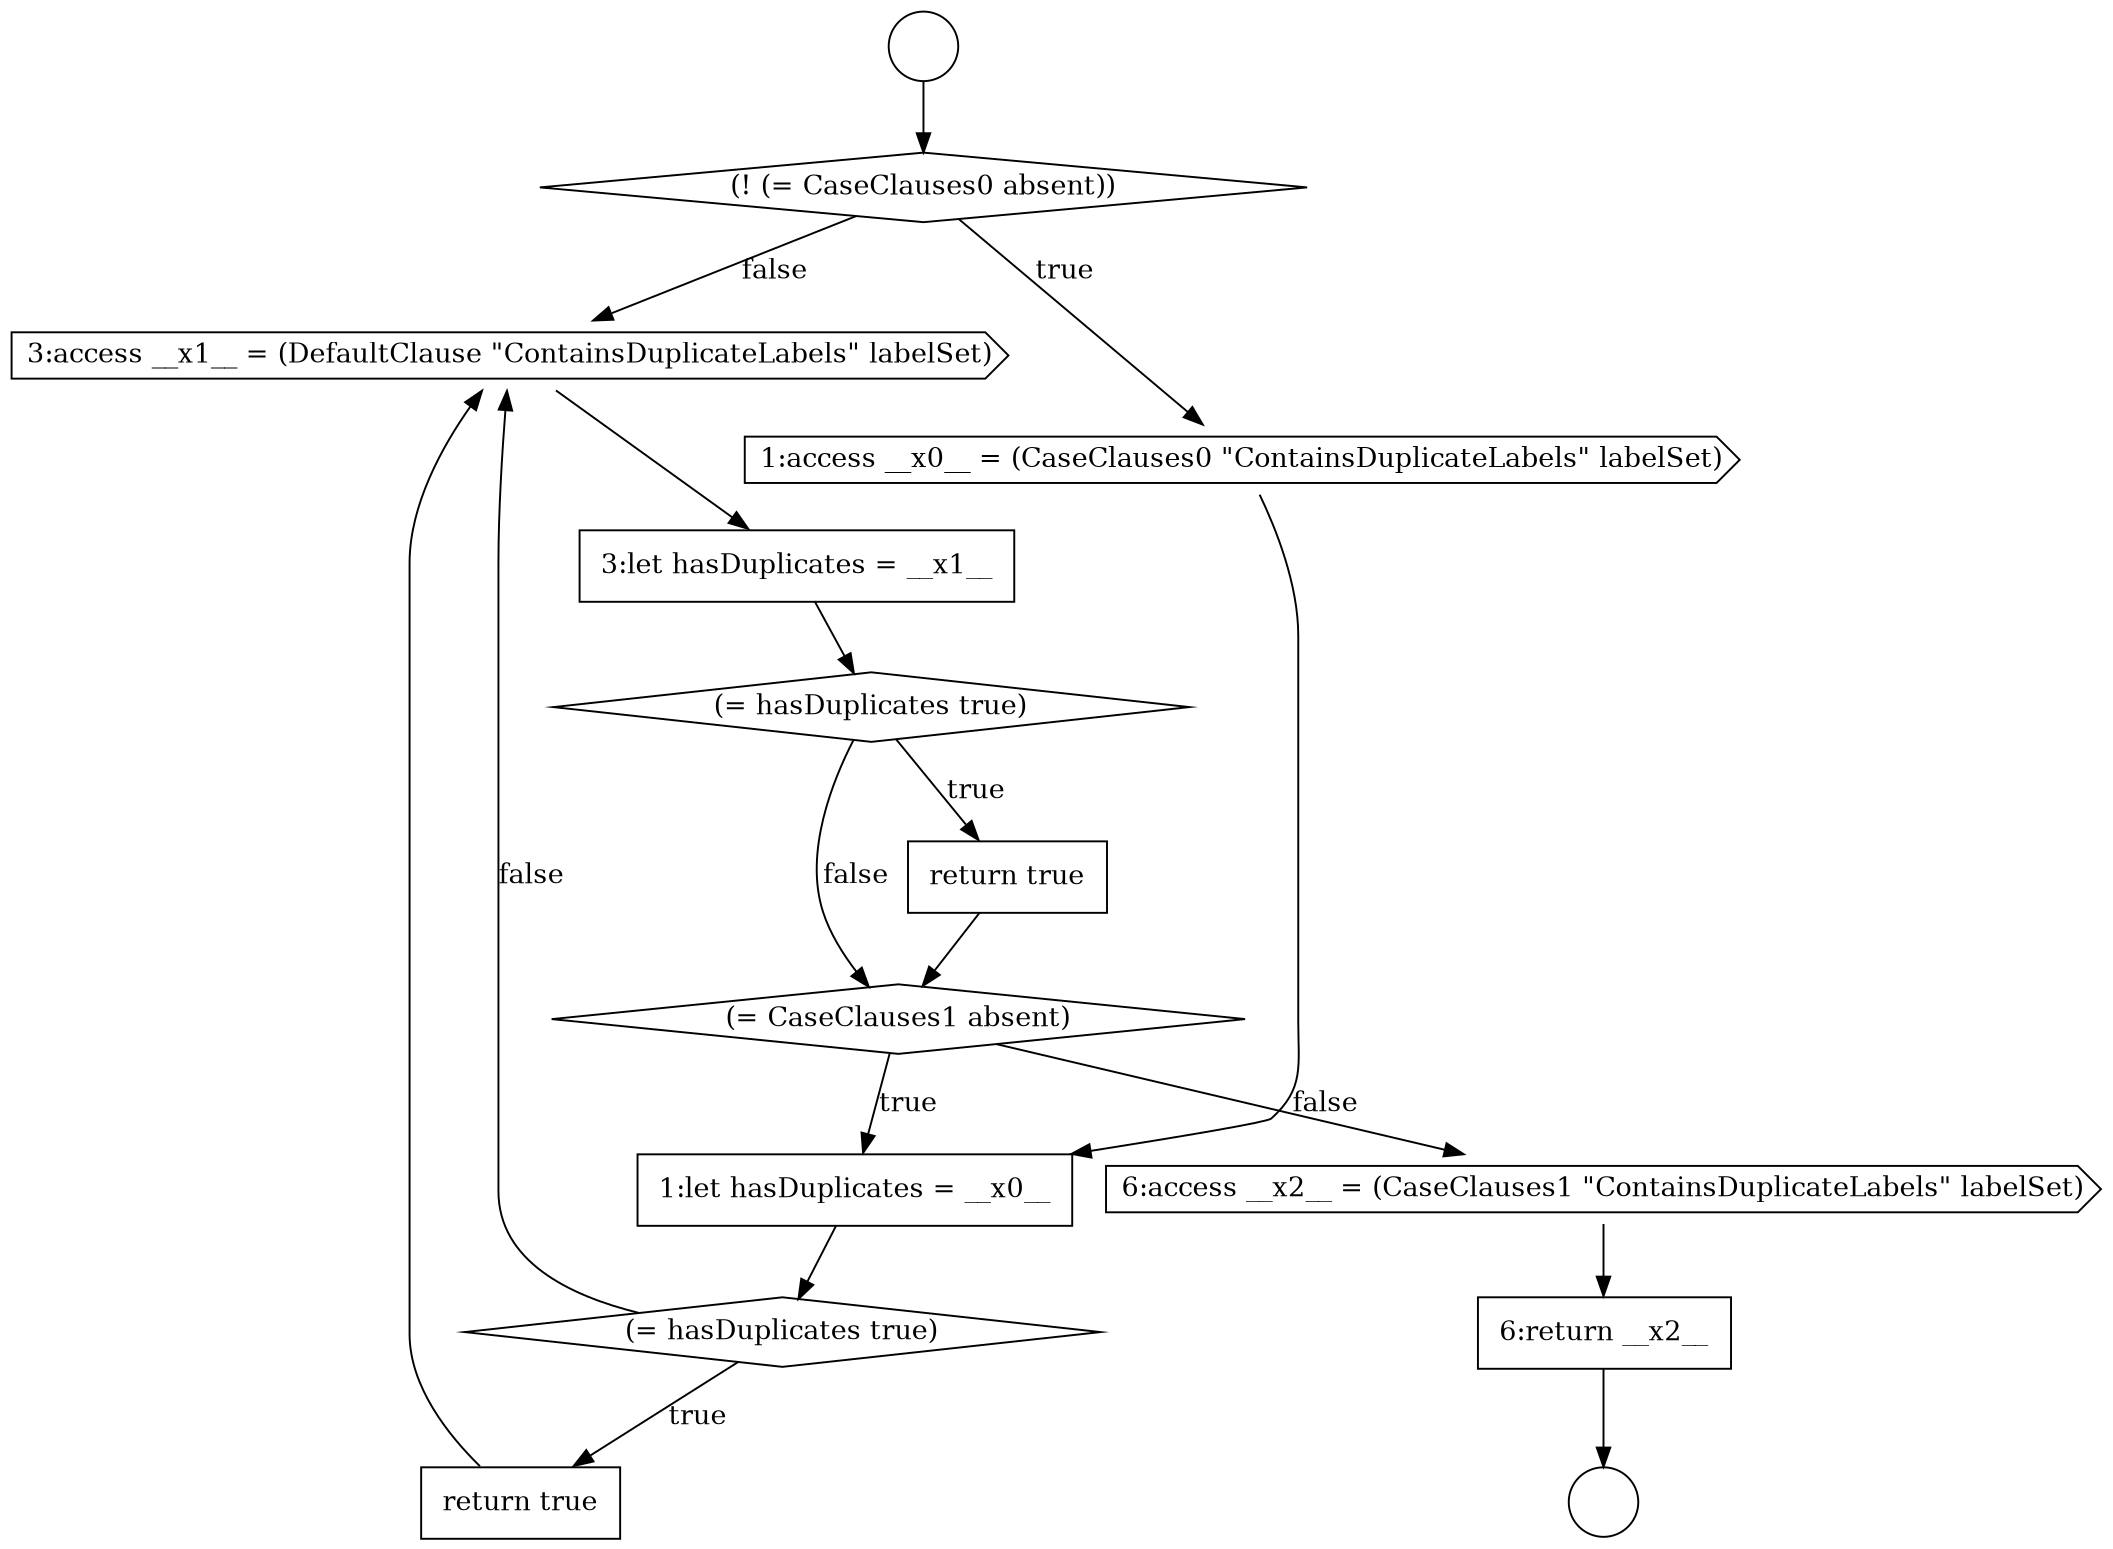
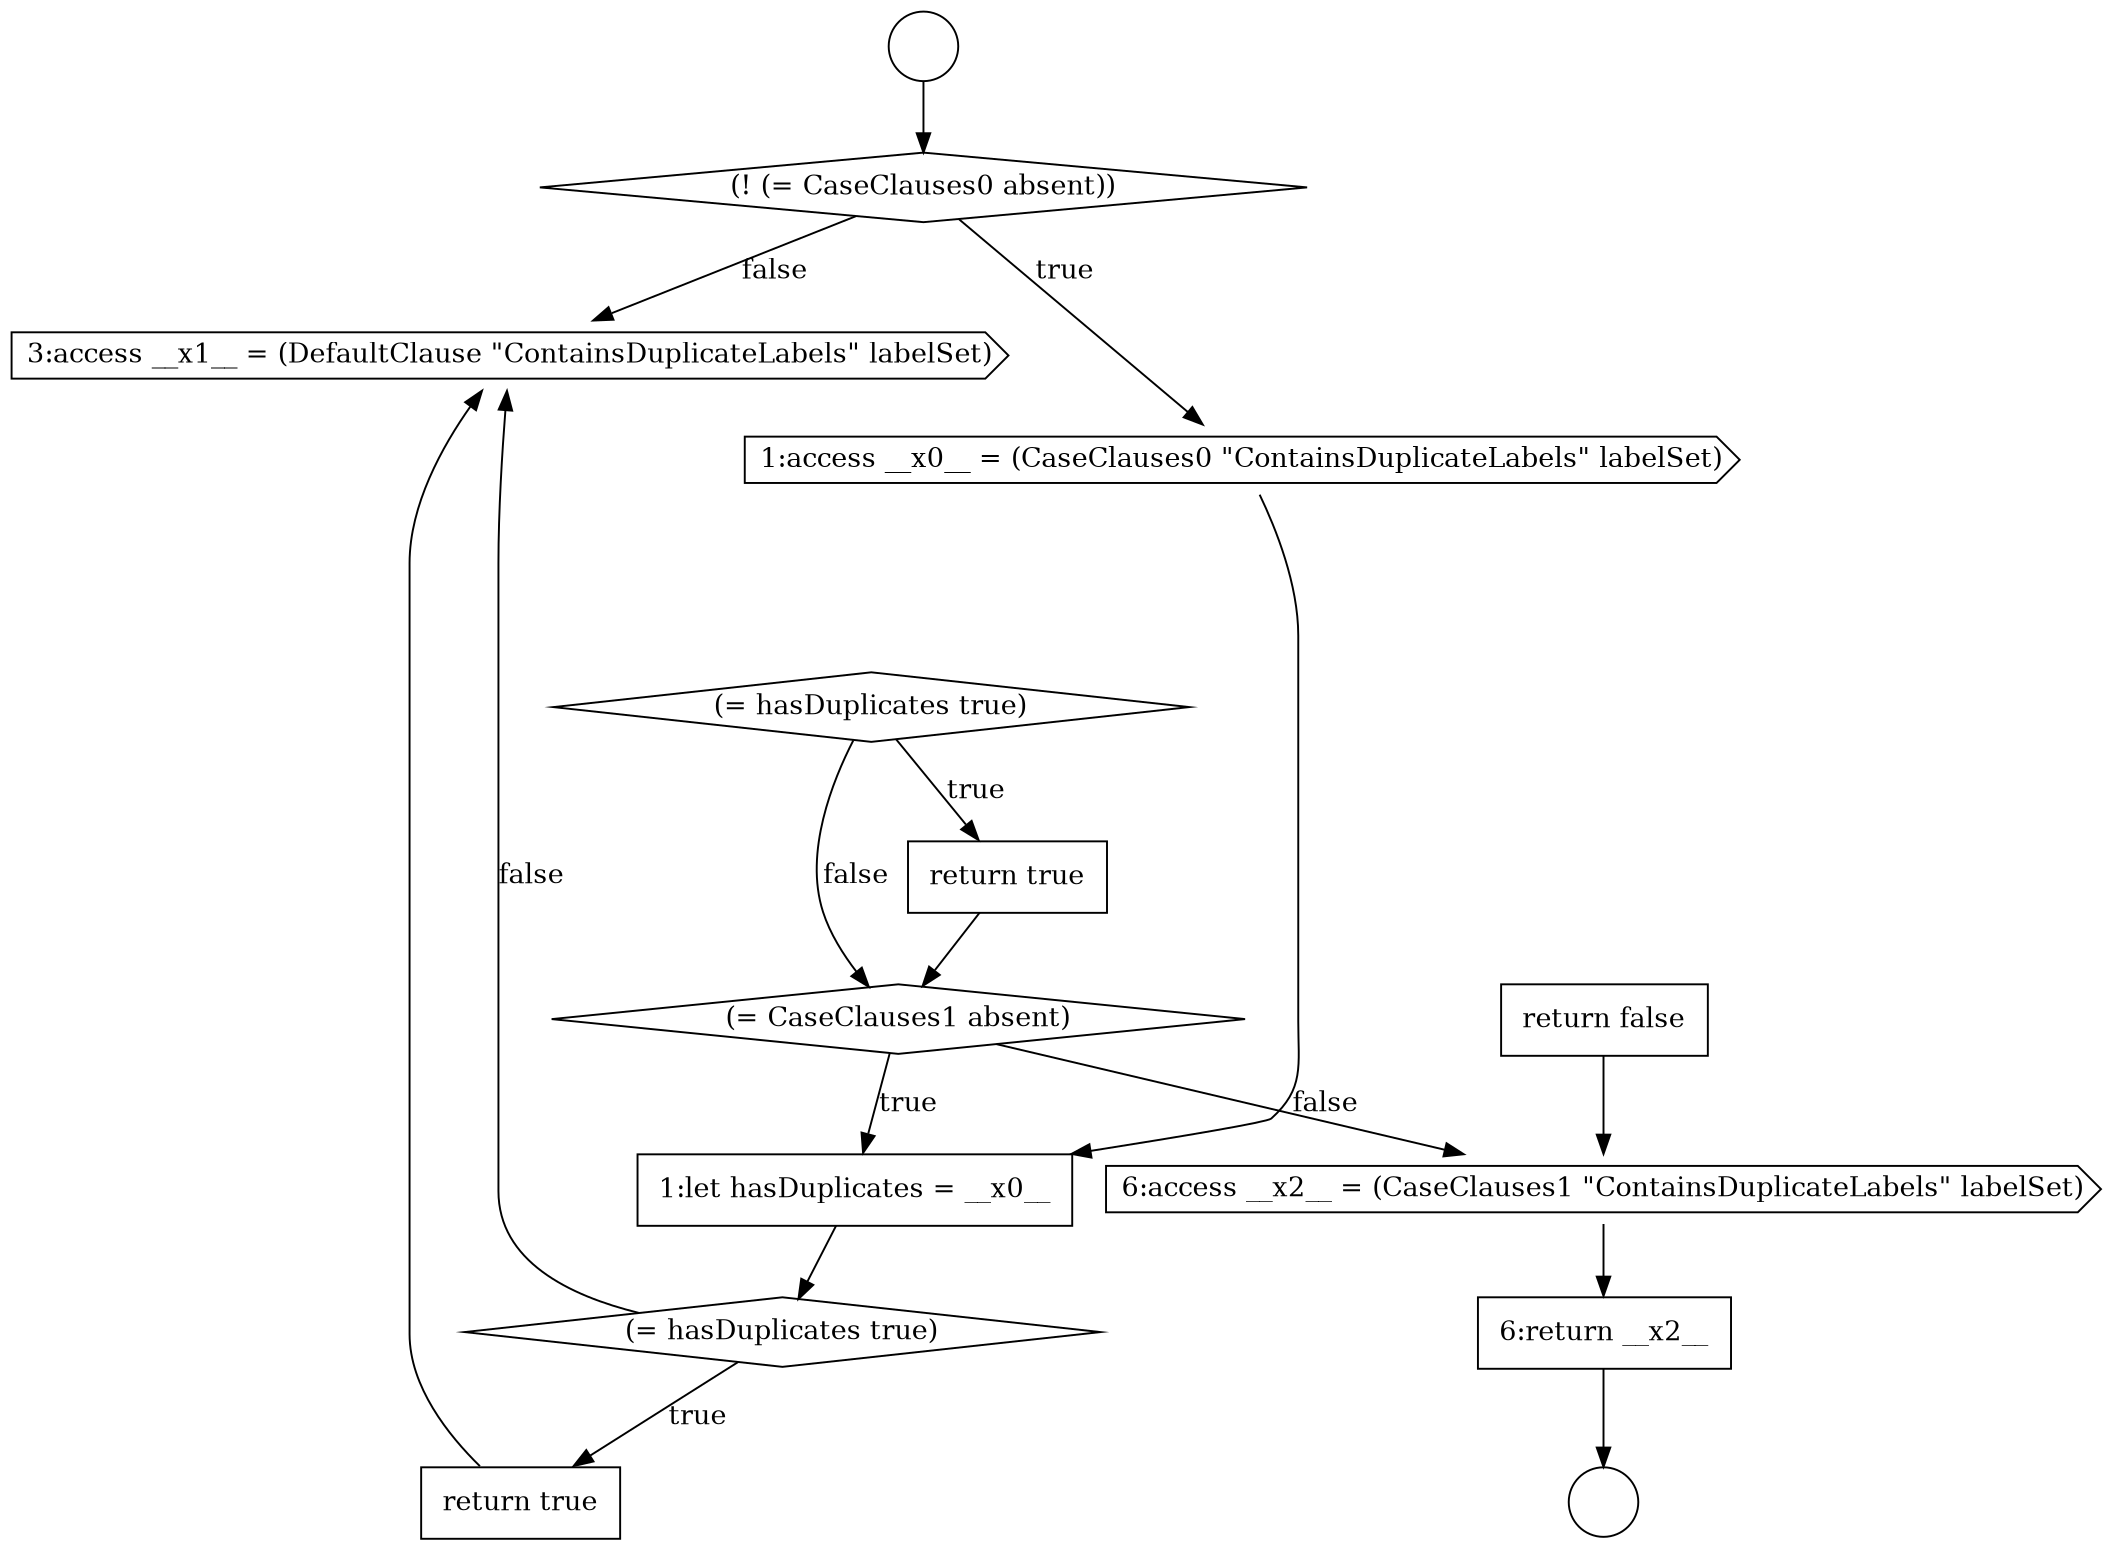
(796, 565) -> none
none -> (1604, 1019)
